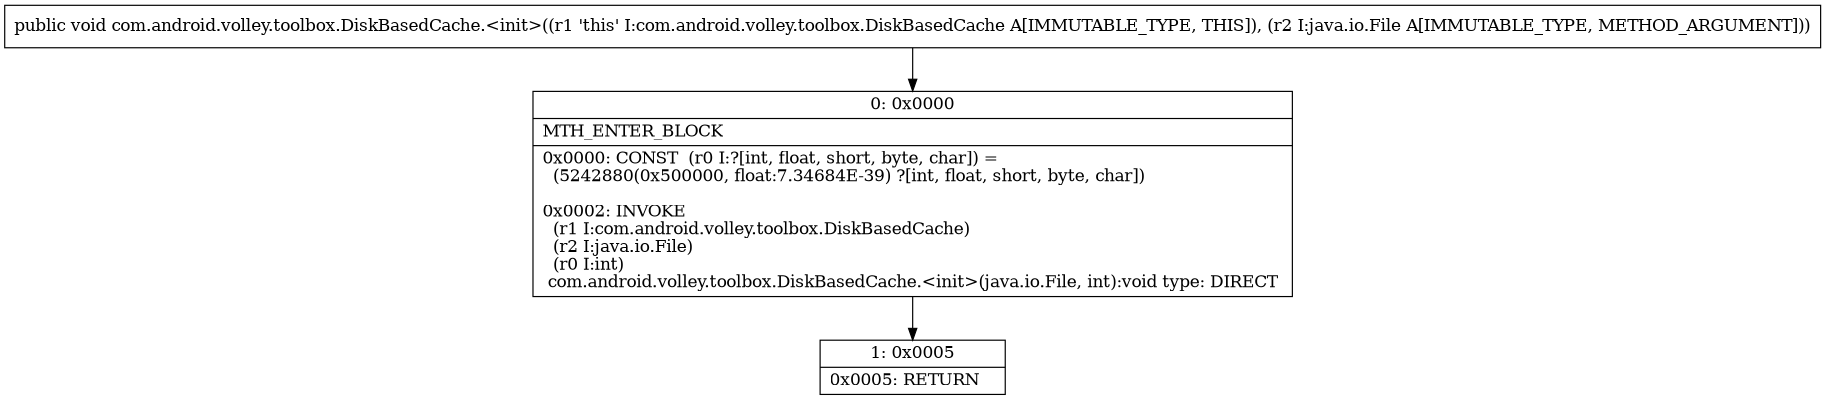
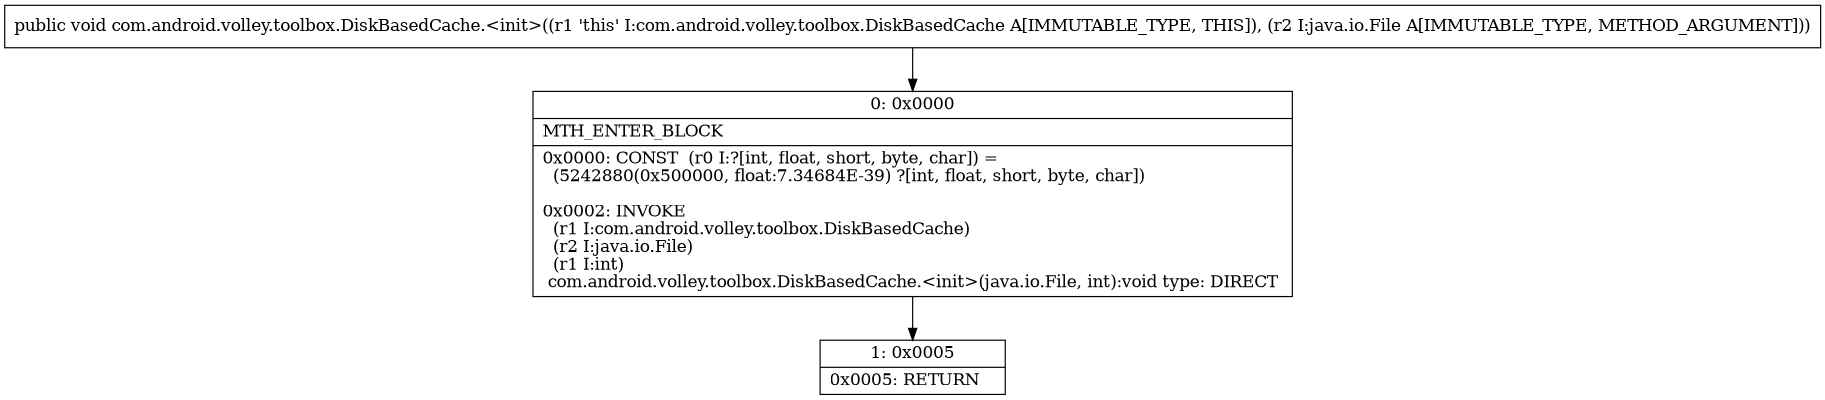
(584, 265) -> (584, 265)
